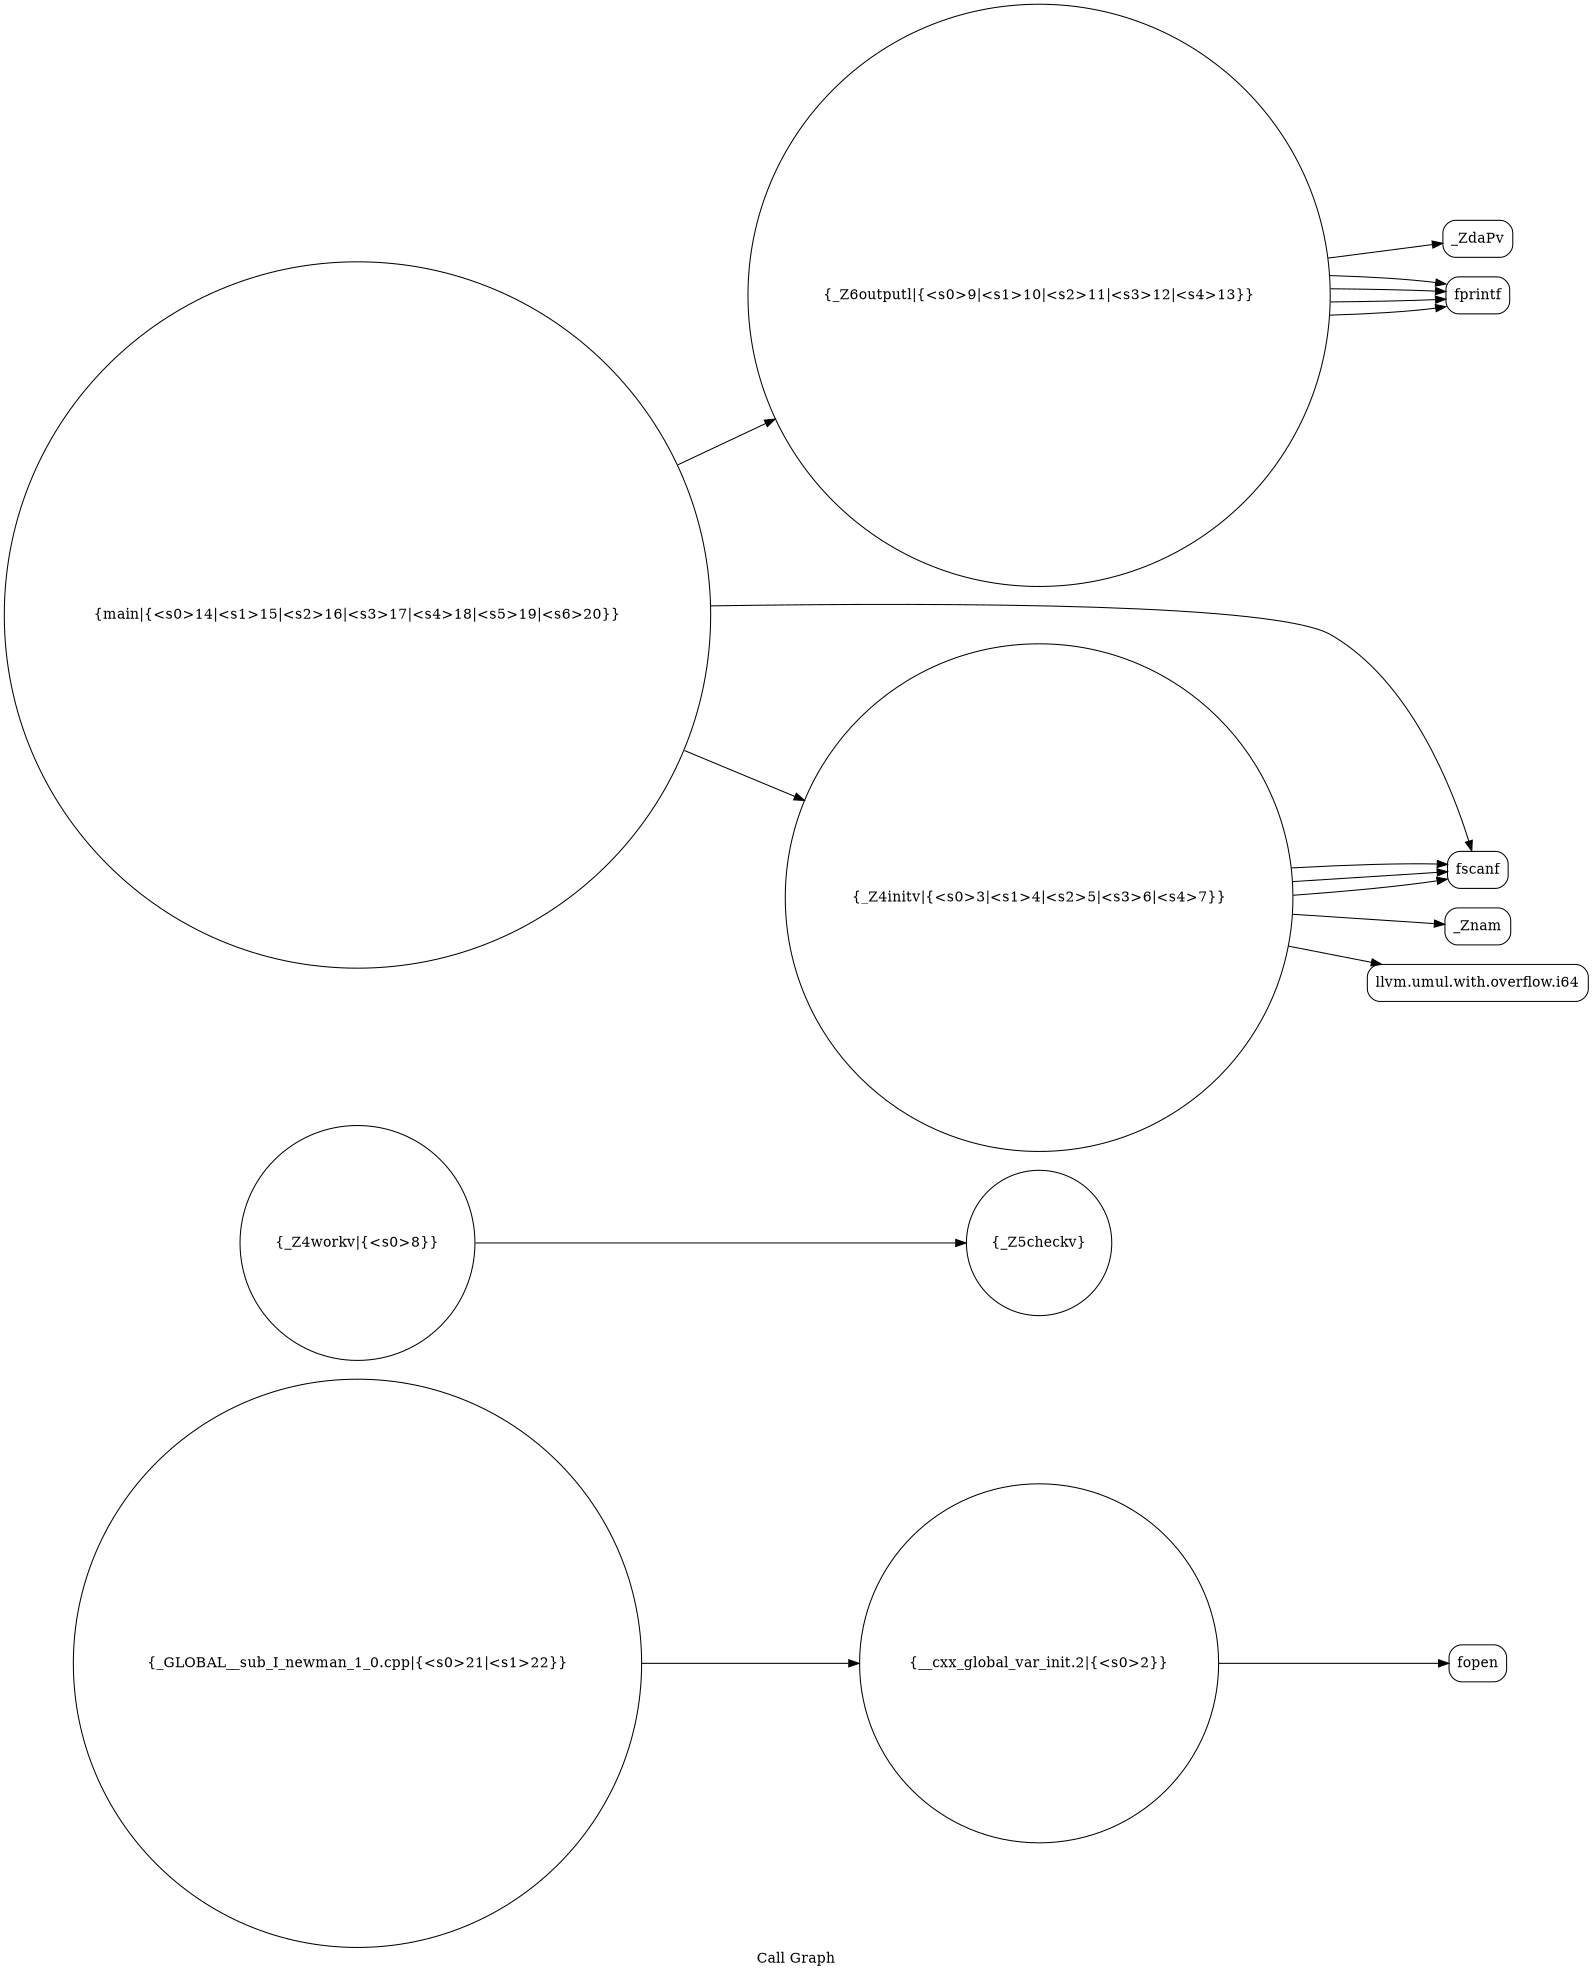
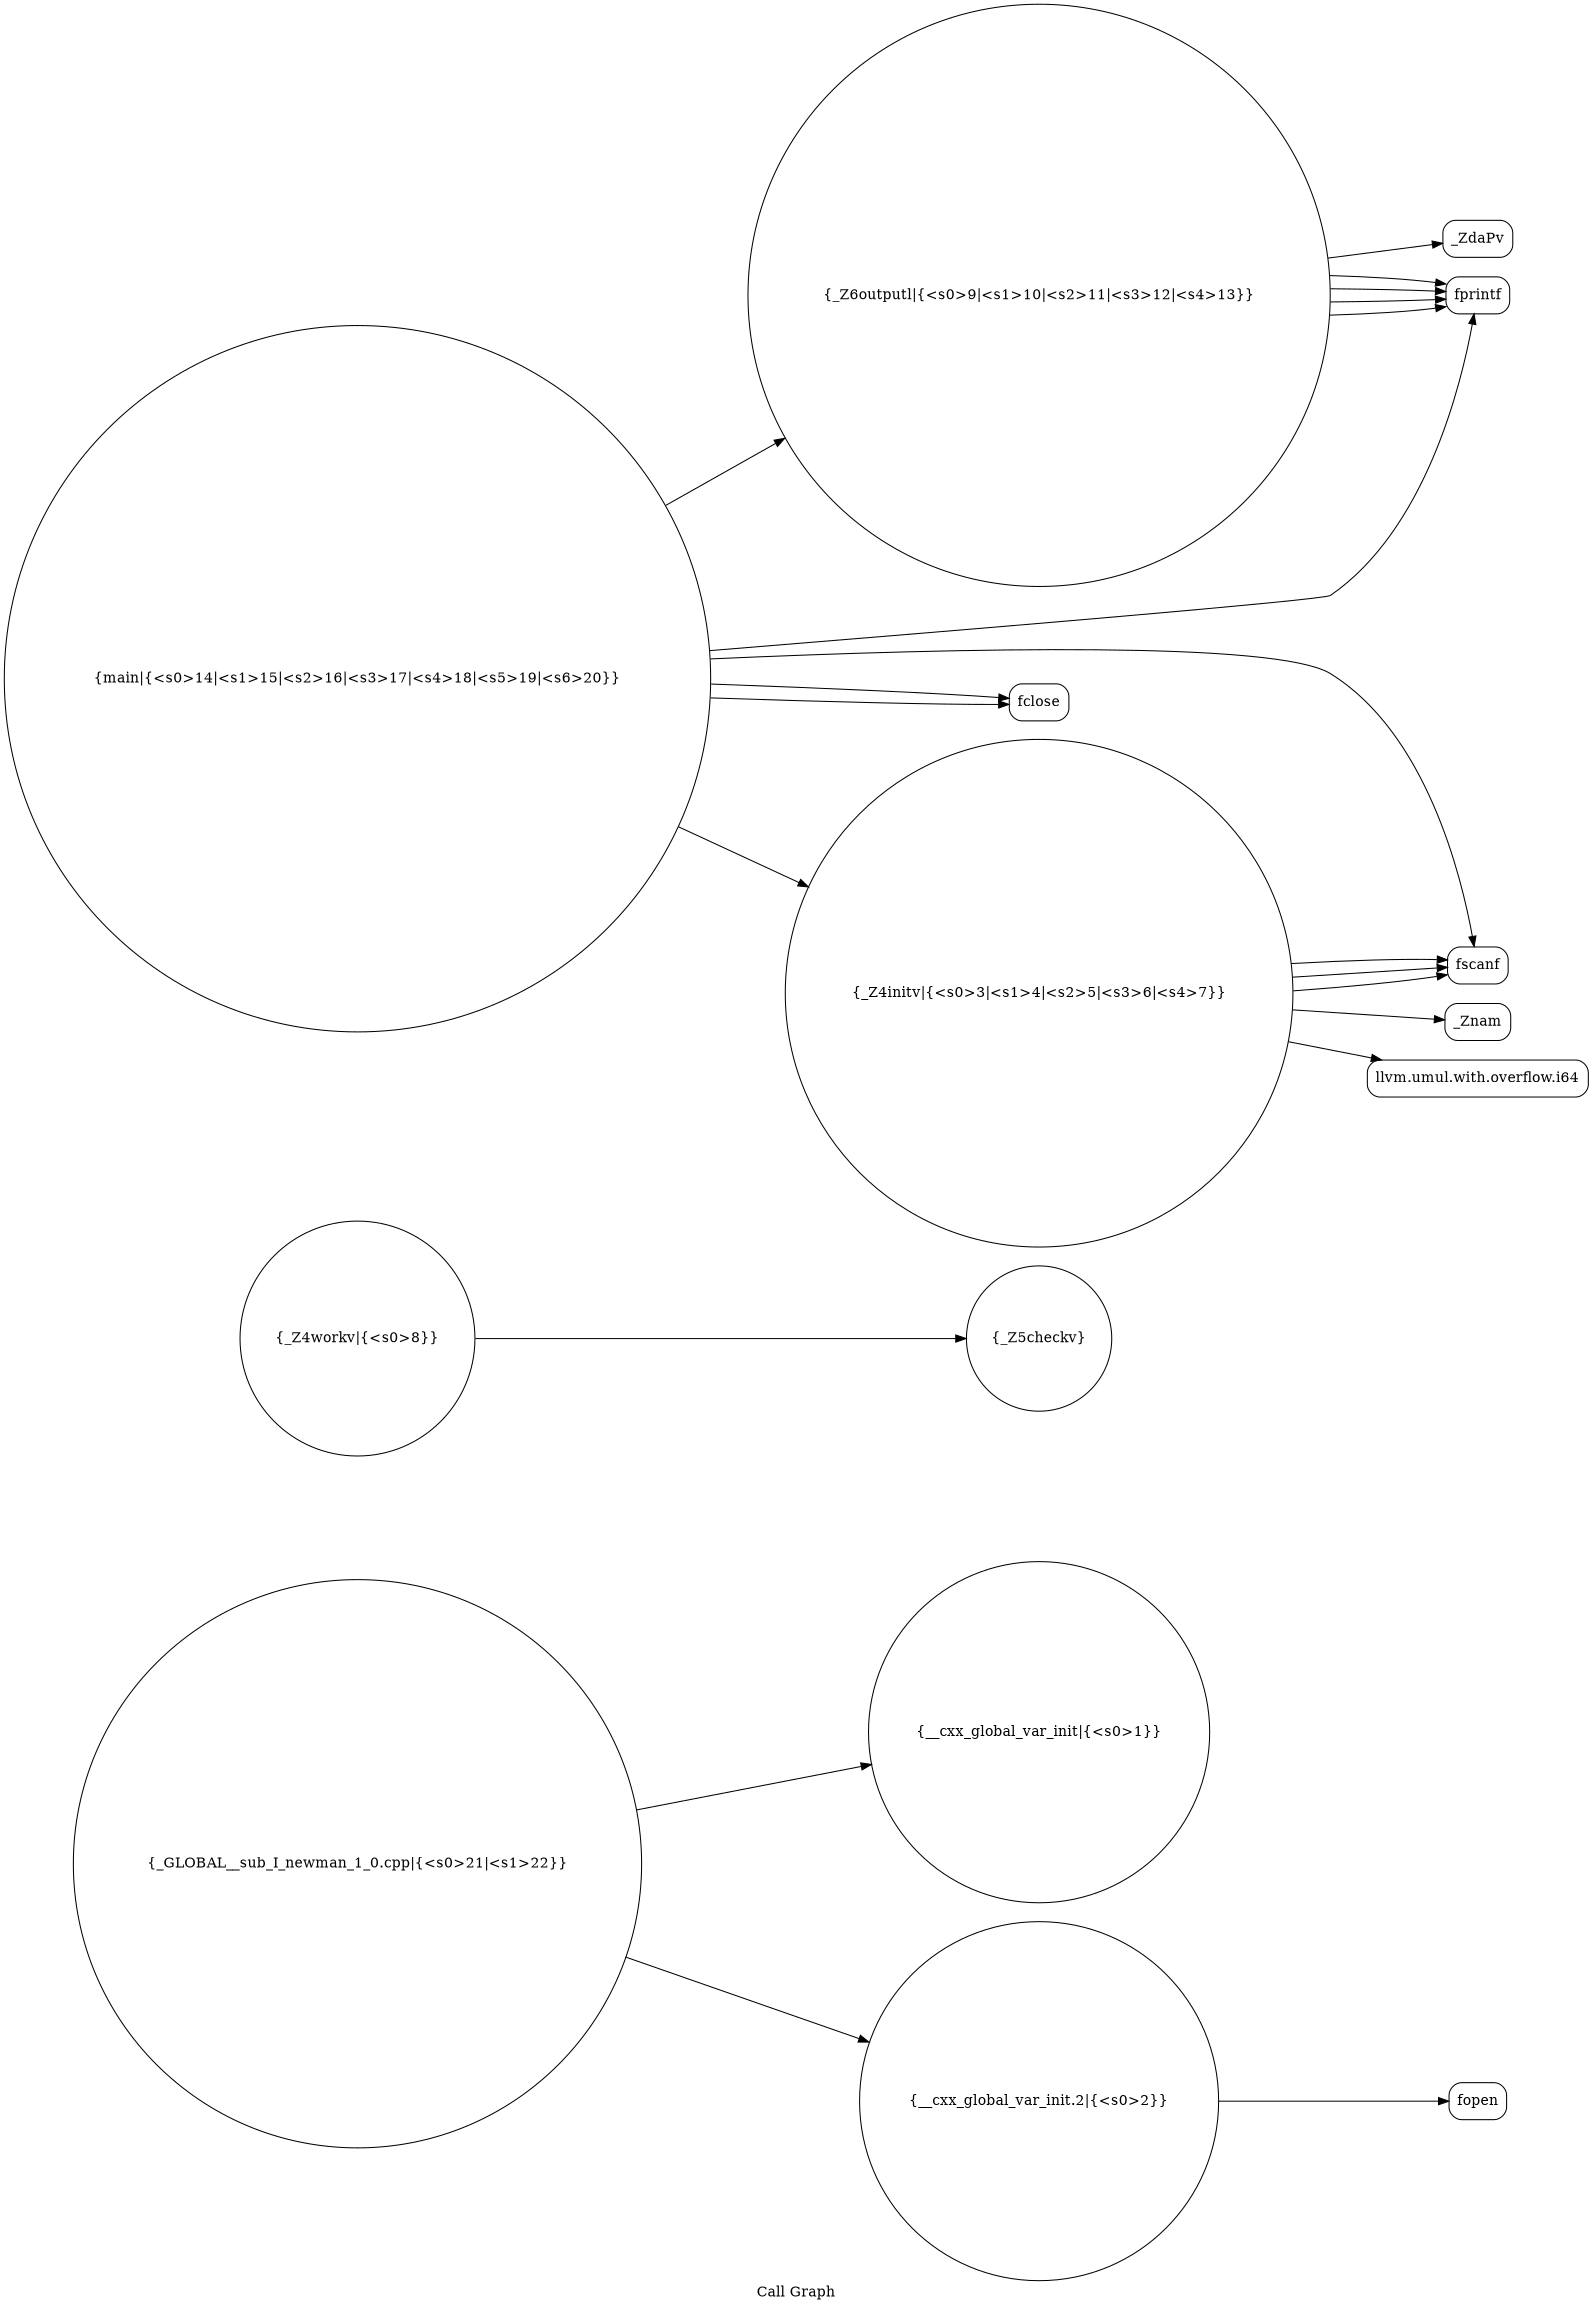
none -> (1176, 611)
none -> (1039, 702)
none -> (1039, 1732)
